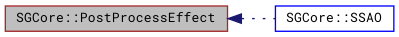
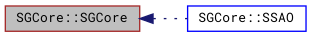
(116, 19) -> (73, 19)
